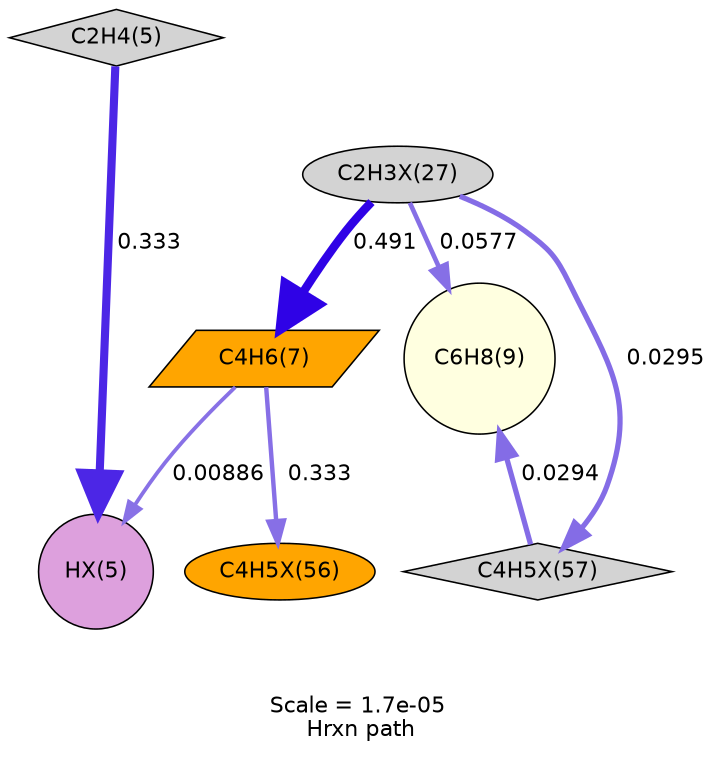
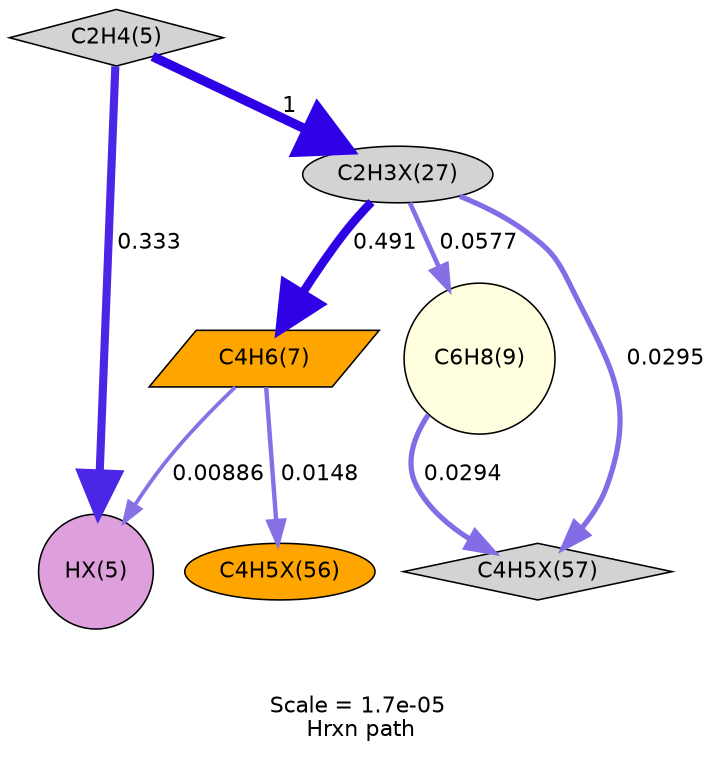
none -> (230, 93)
(317, 474) -> (317, 474)
(519, 501) -> (417, 486)
